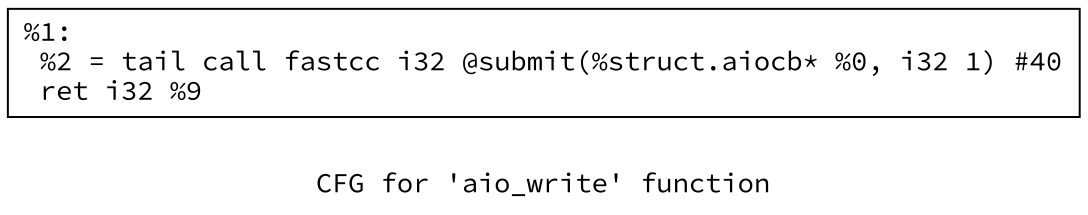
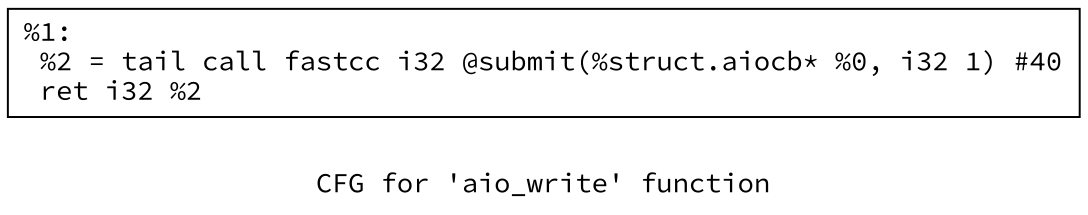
(113, 91) -> (113, 91)
